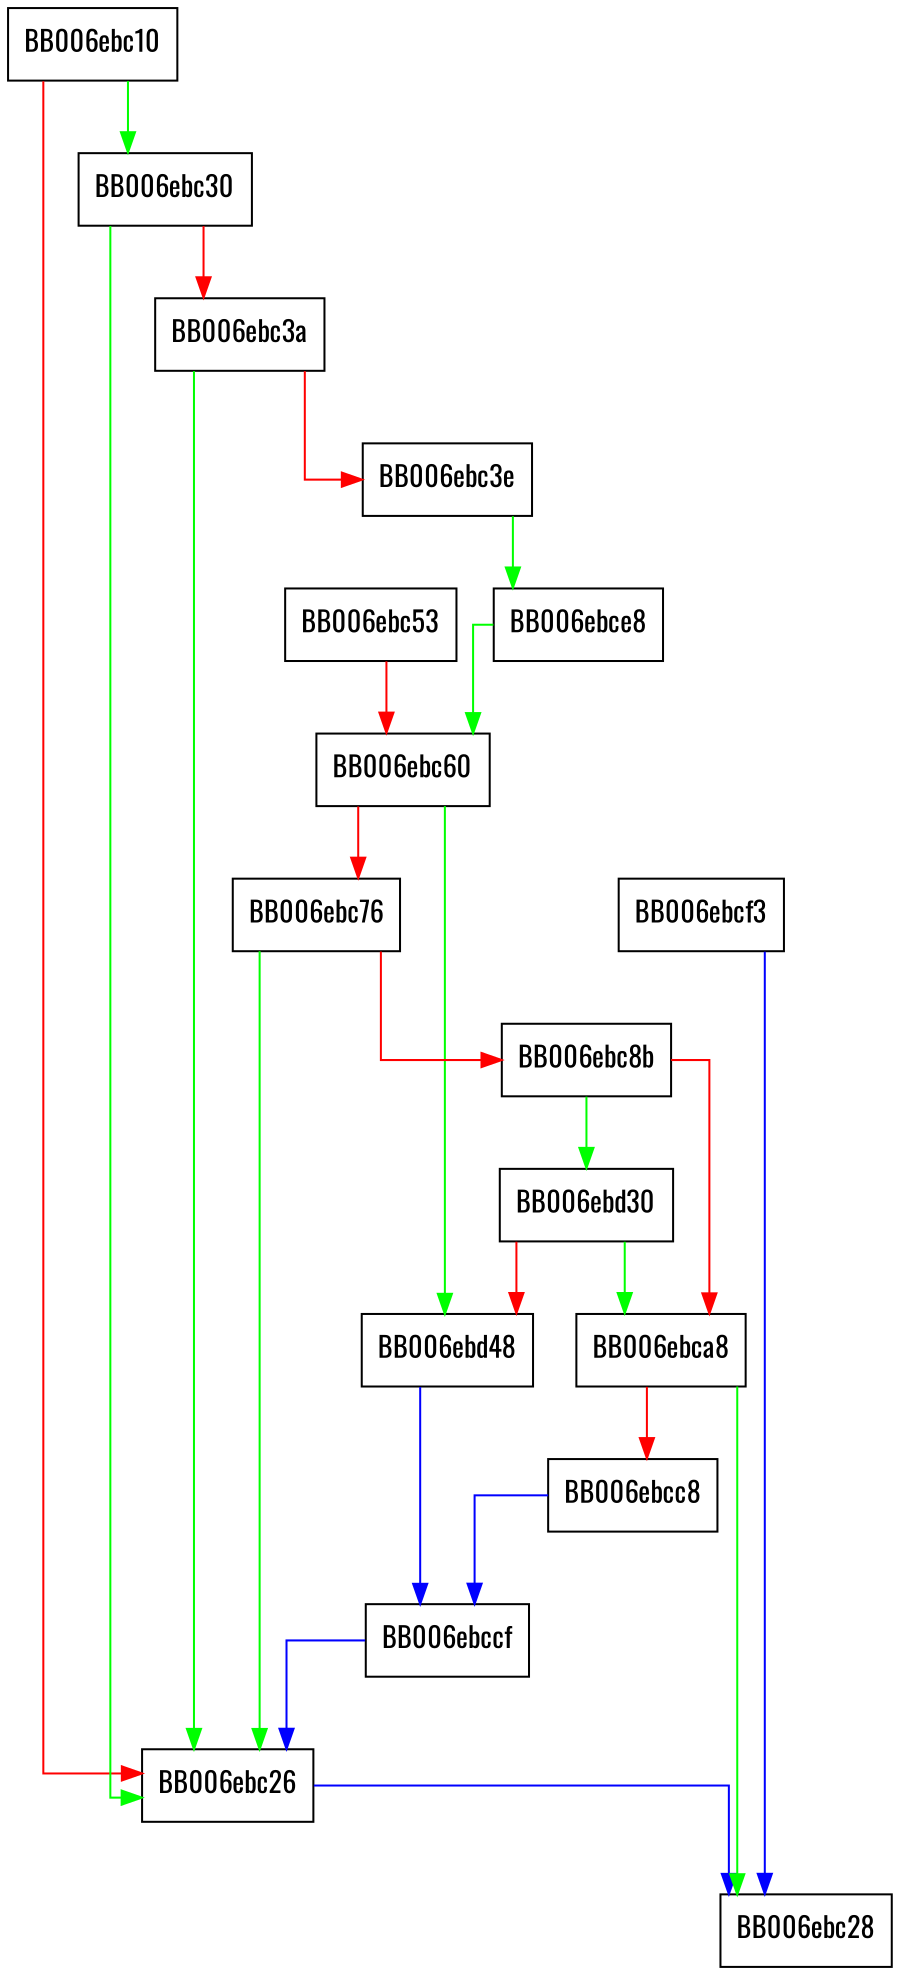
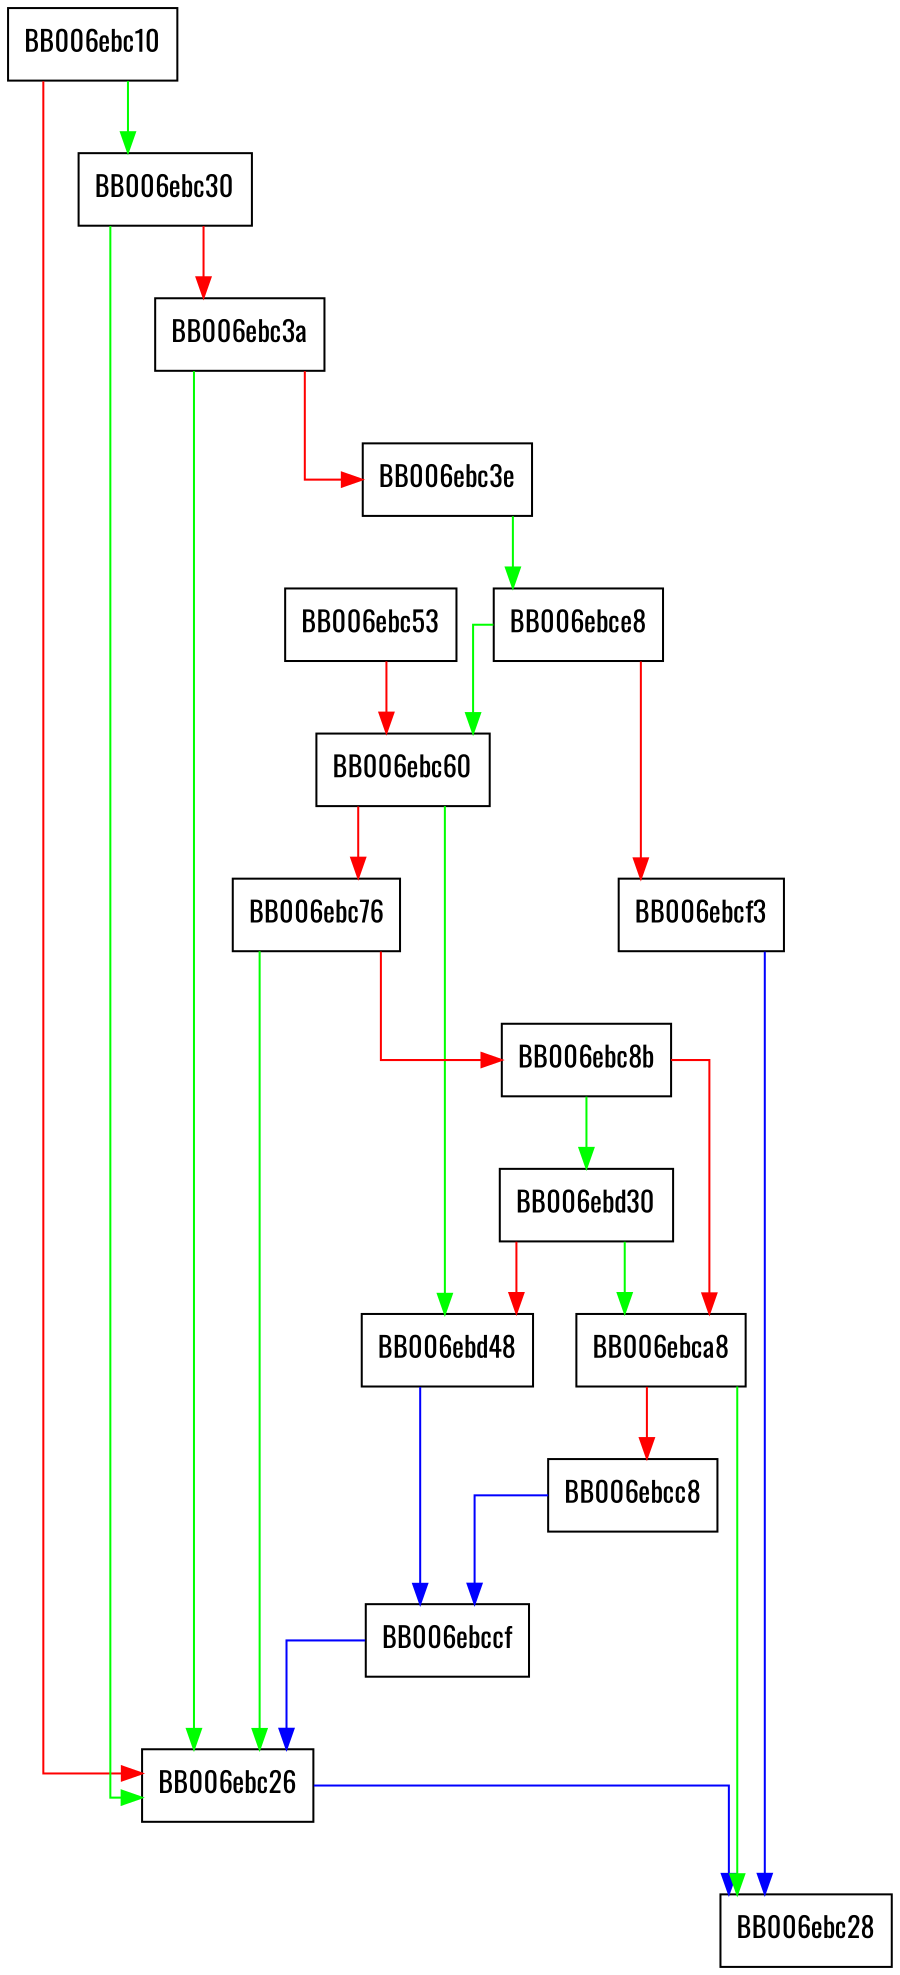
none -> (641, 760)
